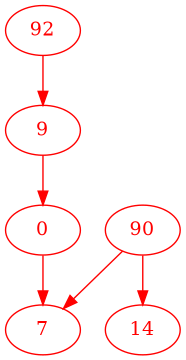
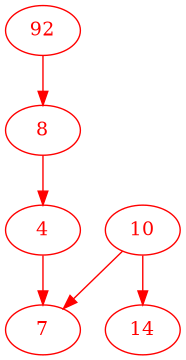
(43, 130) -> (43, 130)
(43, 230) -> (43, 230)
(143, 230) -> (143, 230)
